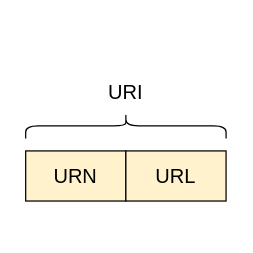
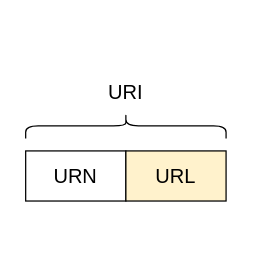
(76, 176) -> (76, 176)
